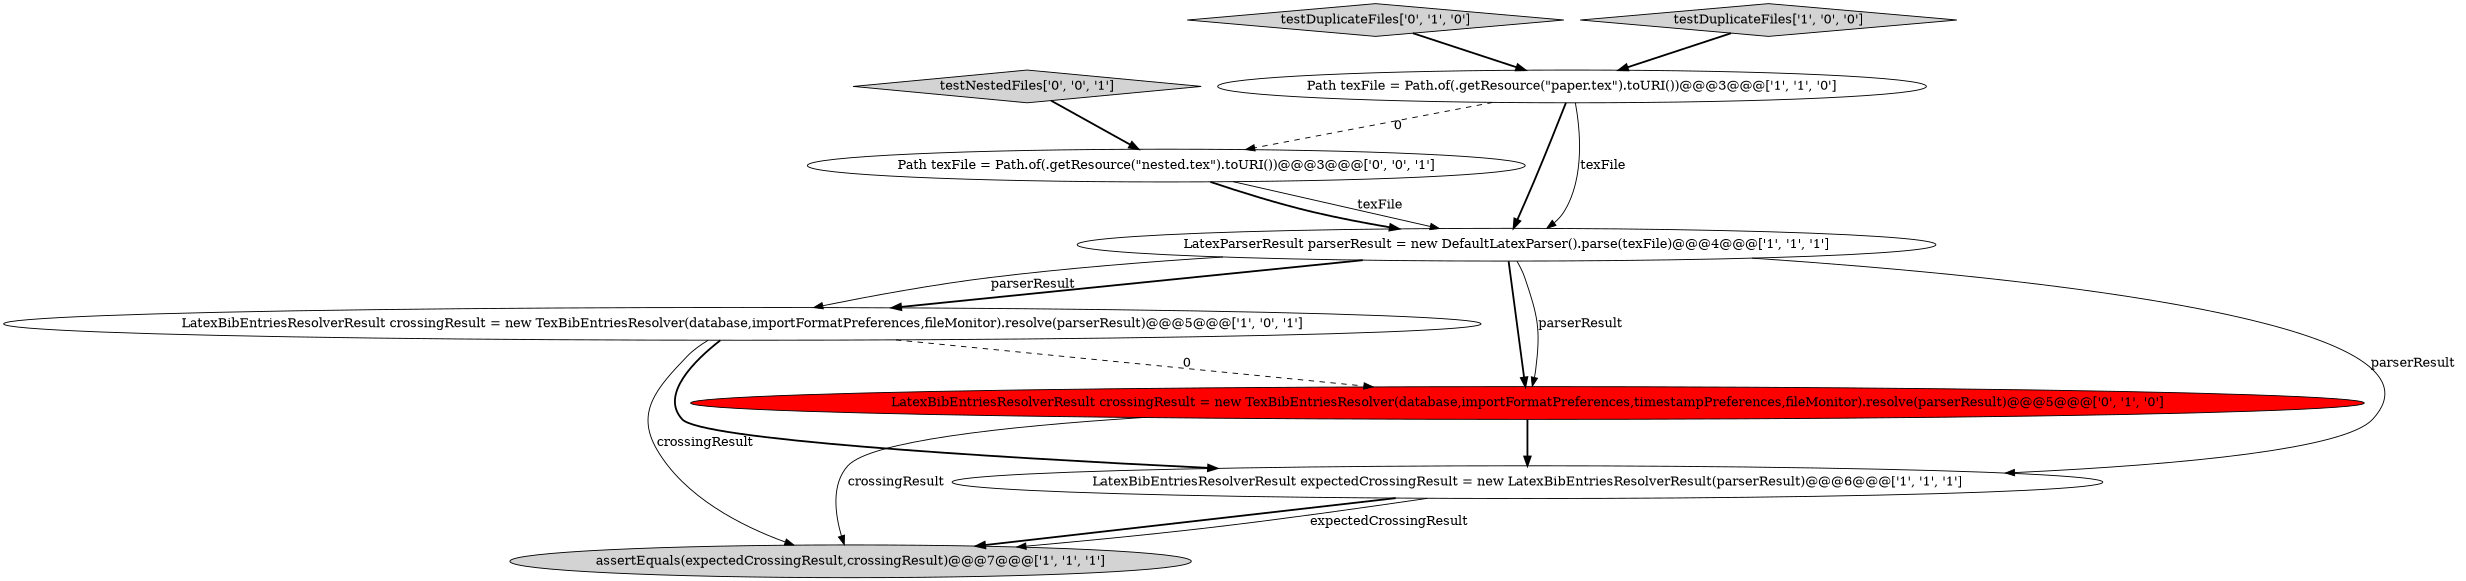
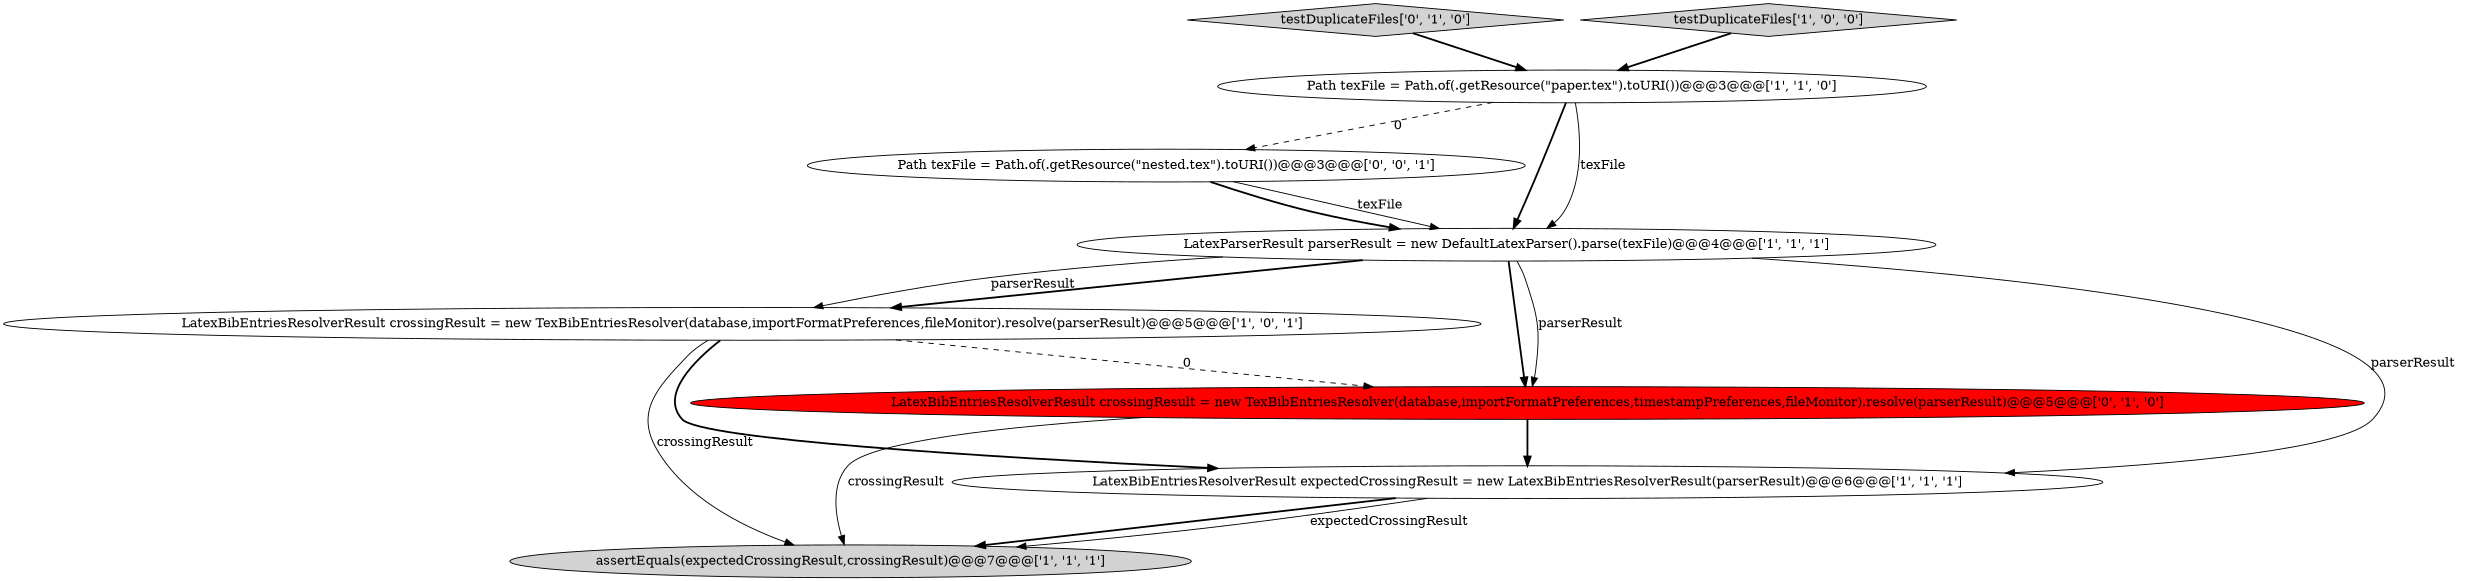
(1027, 86) -> none
